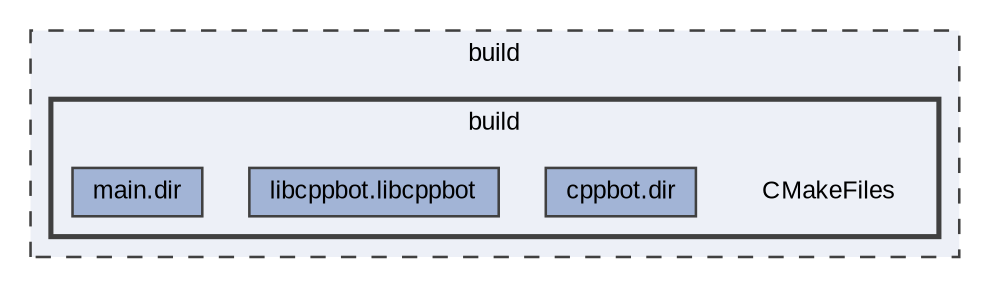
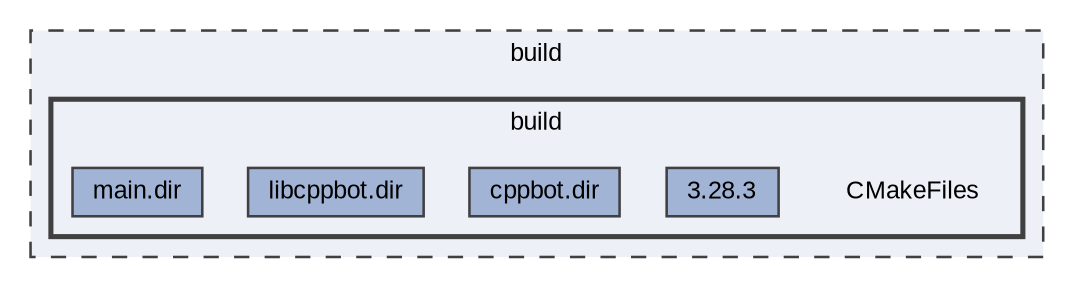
(374, 192) -> (336, 192)
none -> (723, 192)
